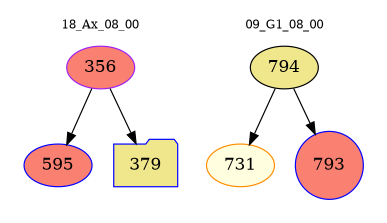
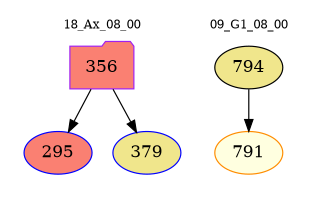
(101, 68) -> (102, 68)
(58, 165) -> (58, 153)
(146, 165) -> (147, 153)
(240, 165) -> (249, 153)
(329, 165) -> none
